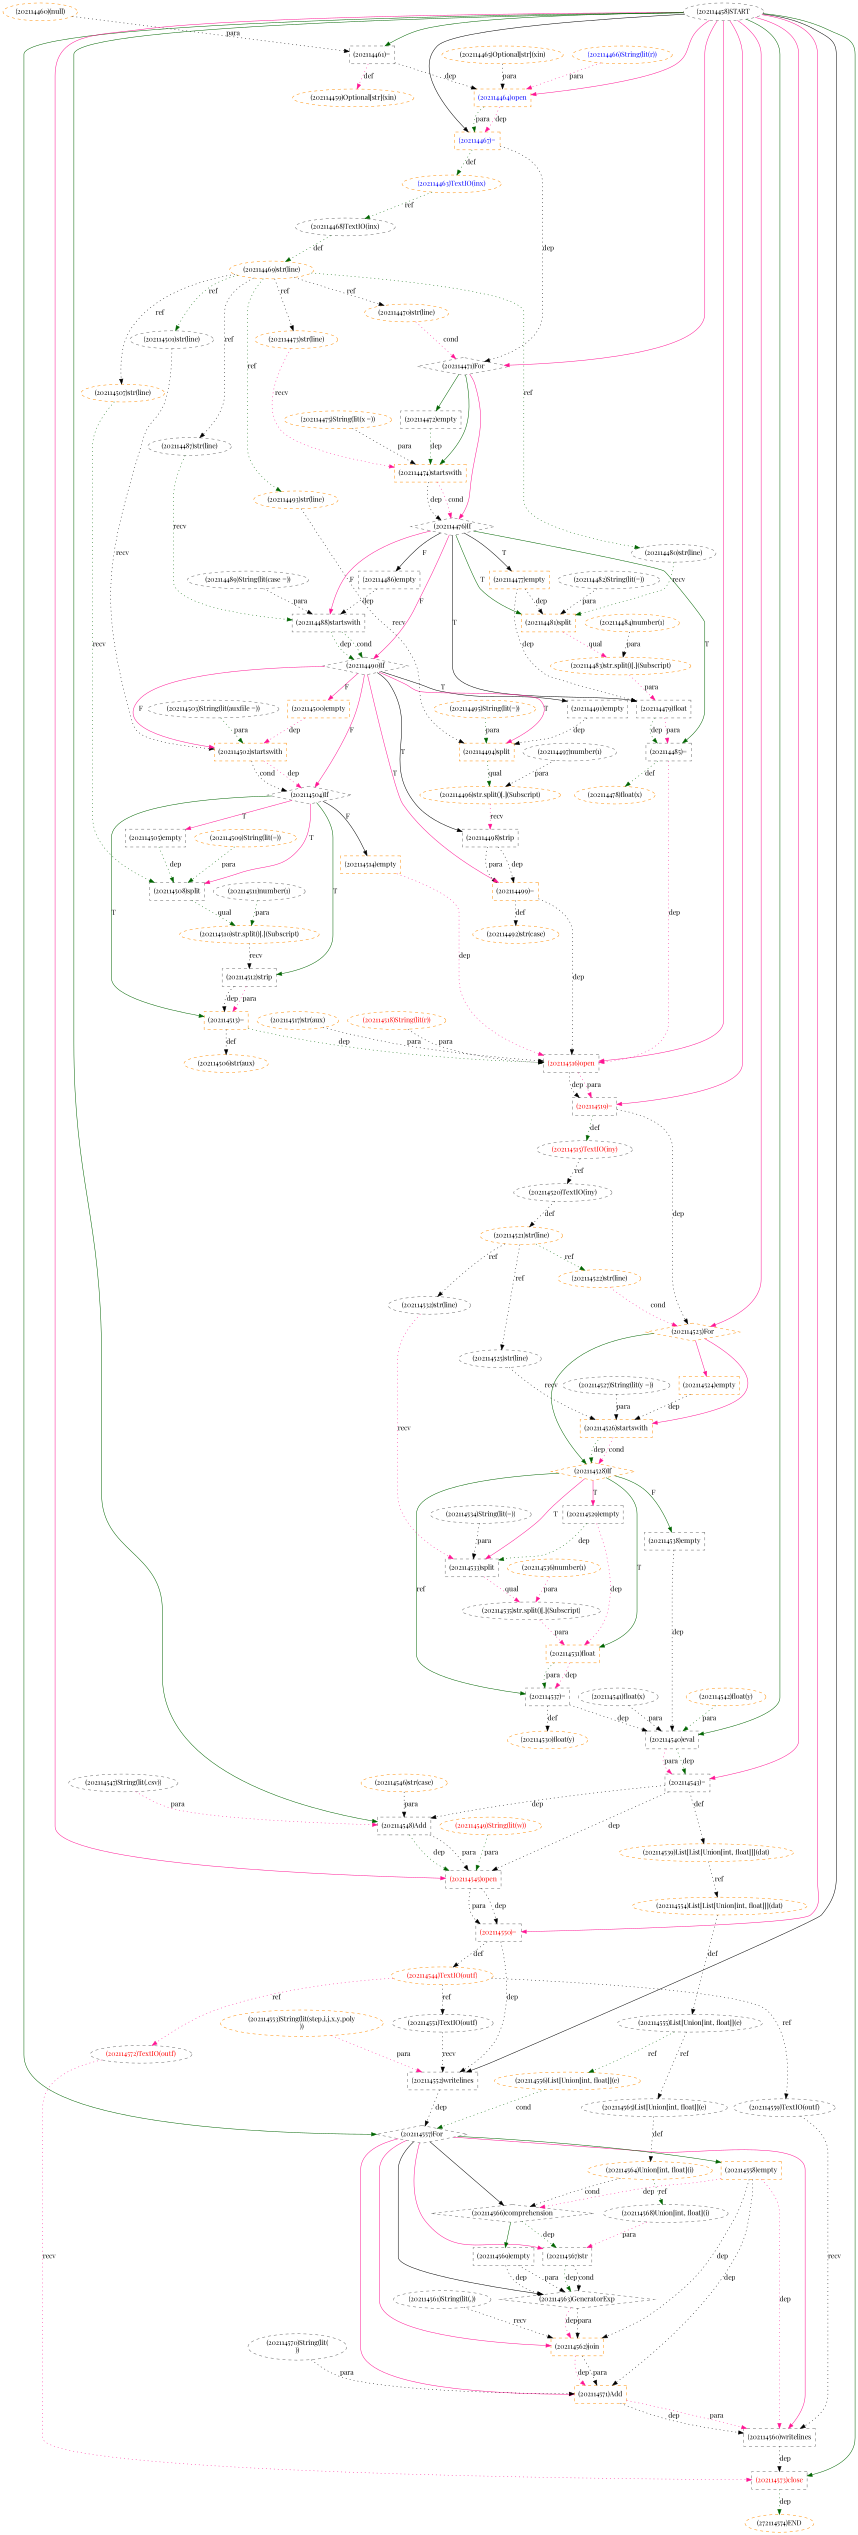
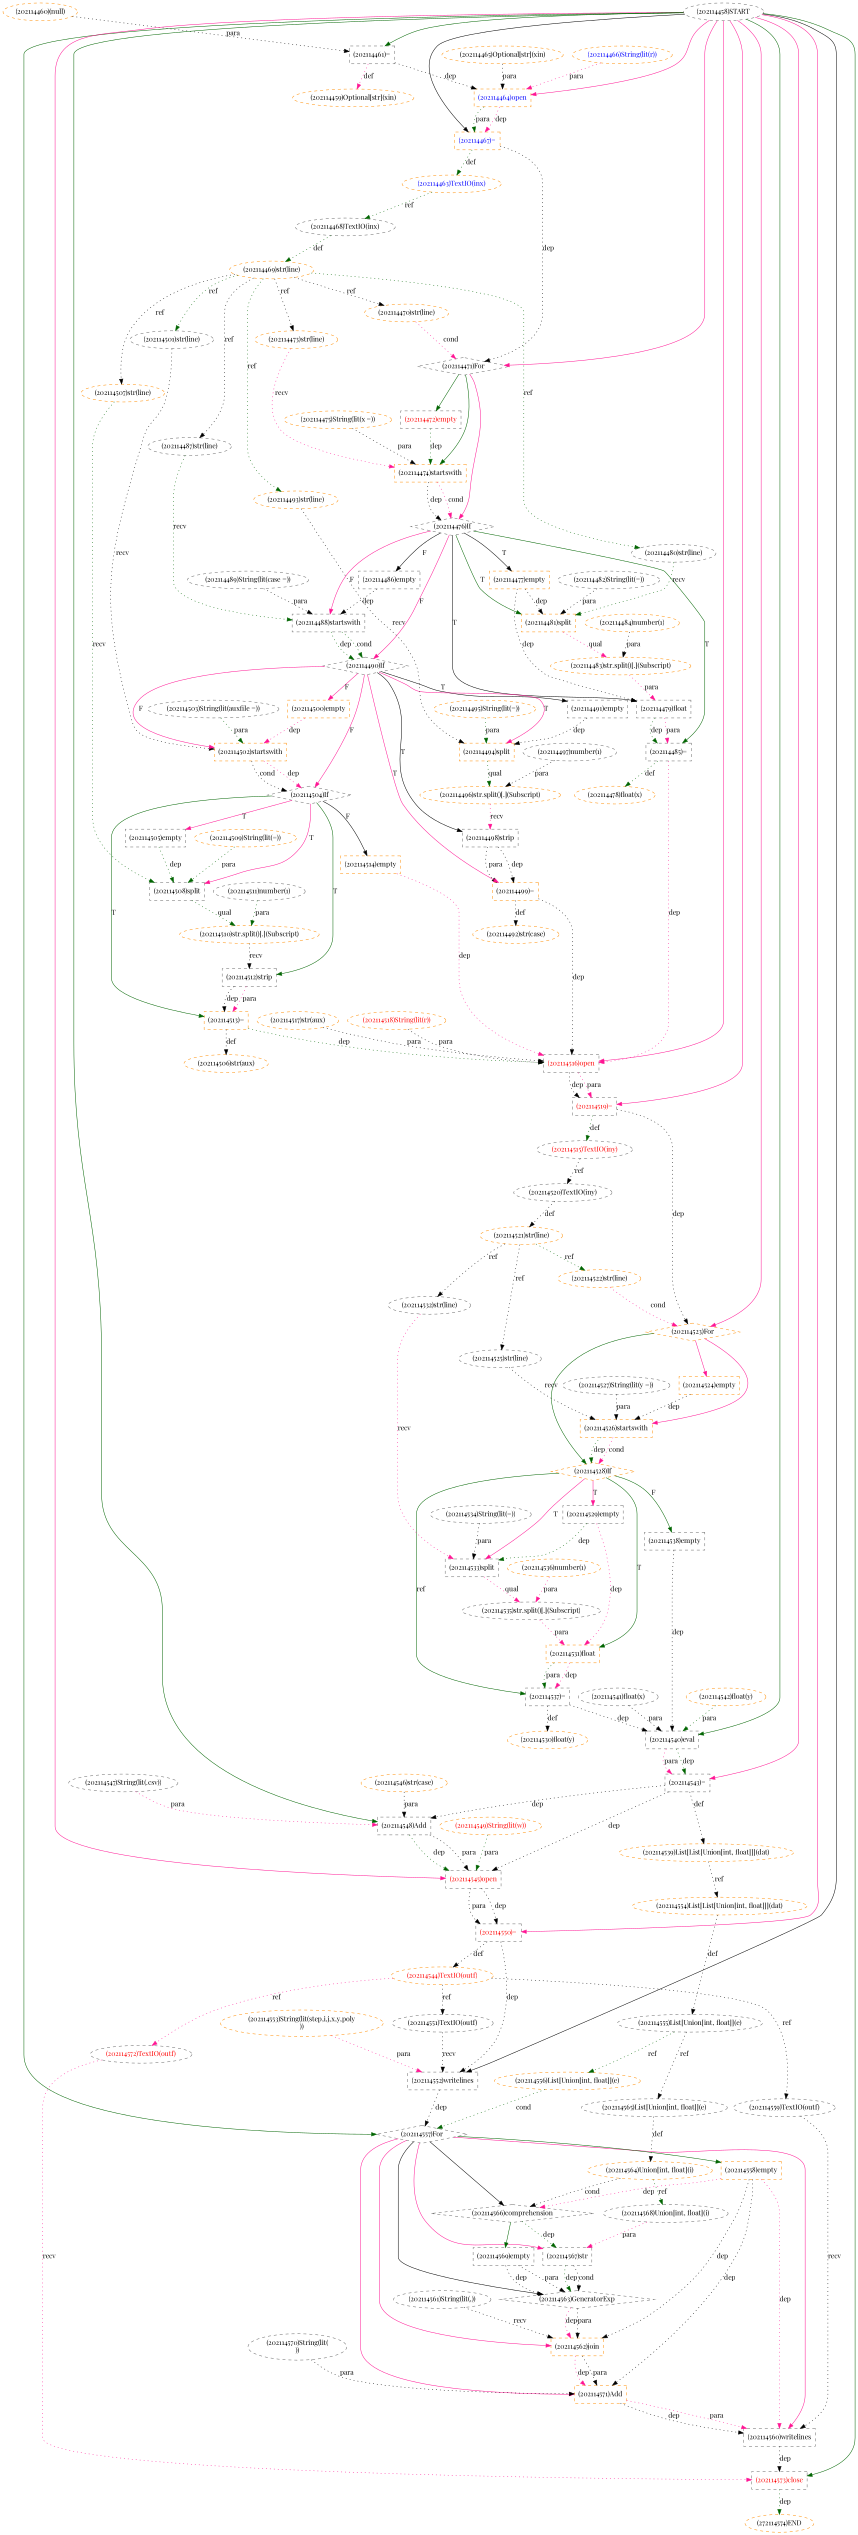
(431, 420) -> (431, 420)
